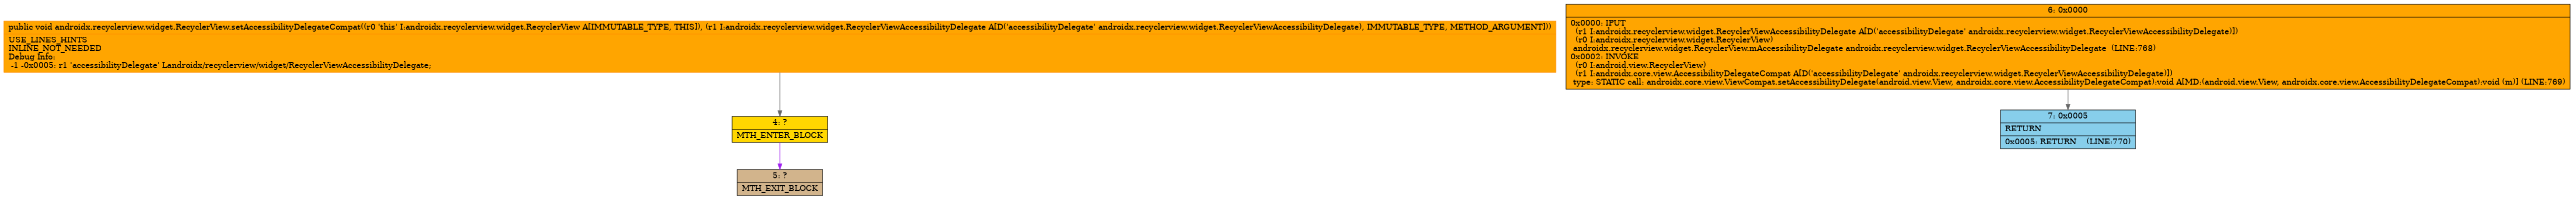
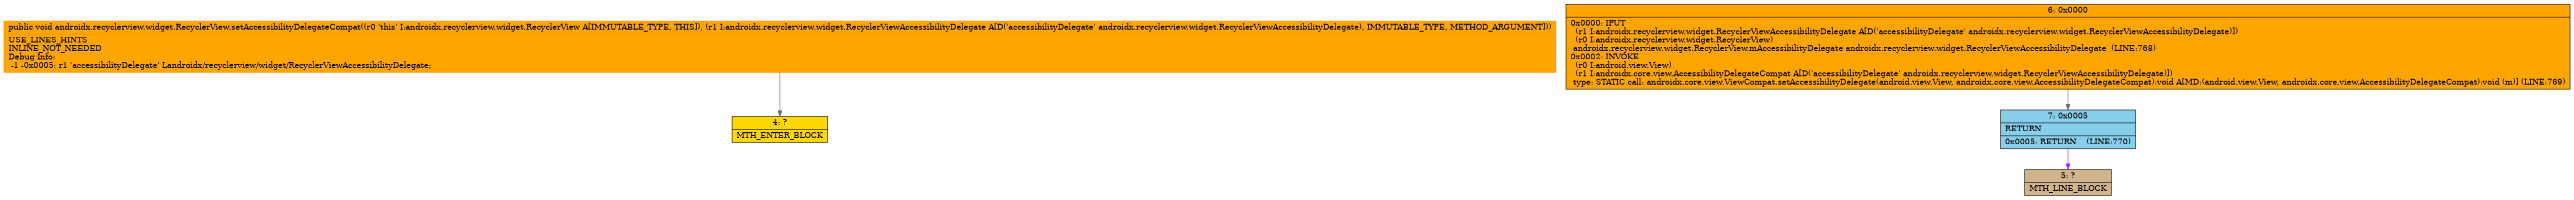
(1638, 66) -> (1621, 66)
(780, 153) -> (2068, 156)
(780, 189) -> (2068, 189)
